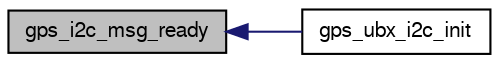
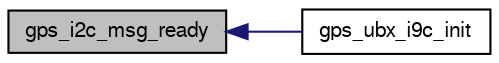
(396, 32) -> (396, 32)
